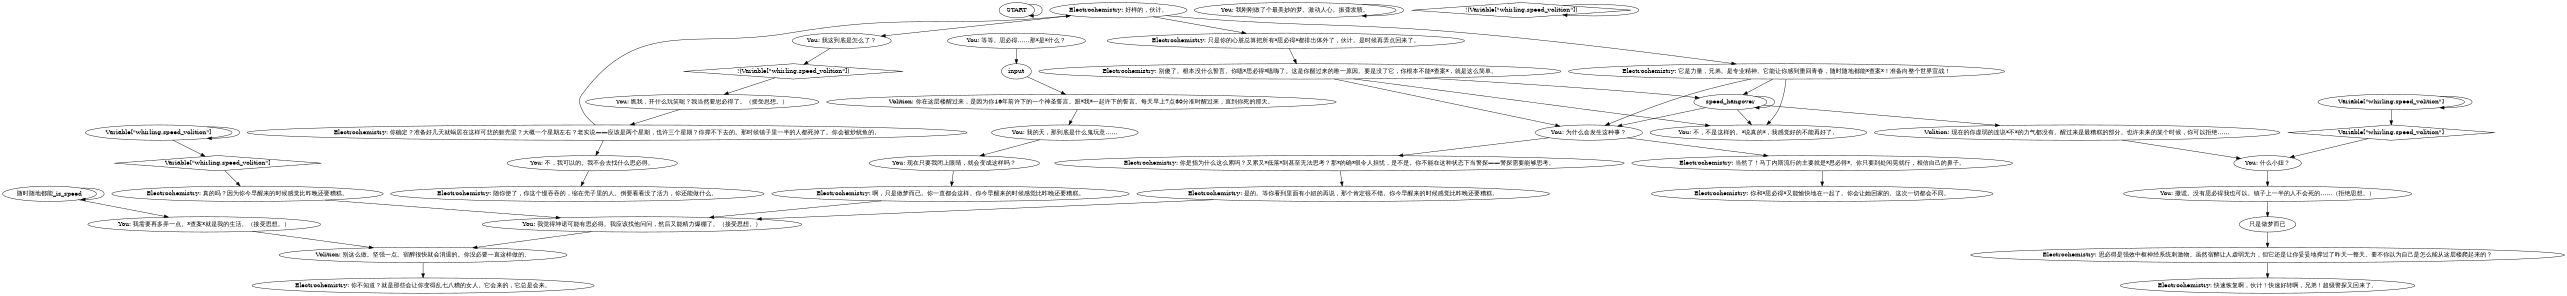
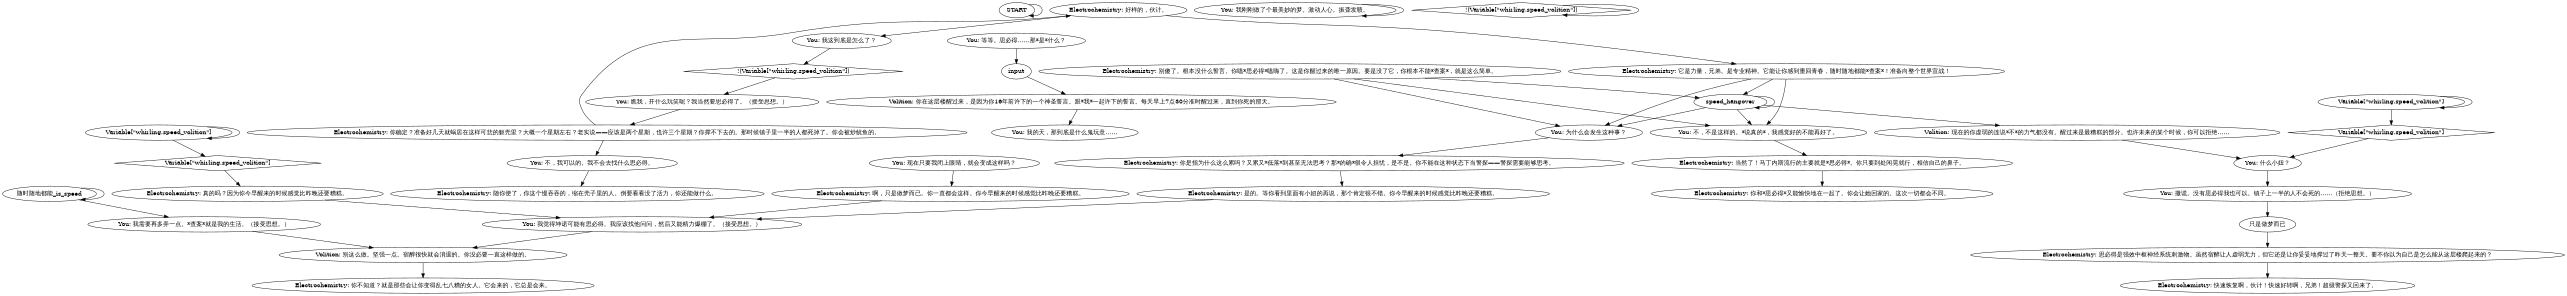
(1286, 41) -> none
(1012, 147) -> none
(1696, 147) -> (1788, 147)
